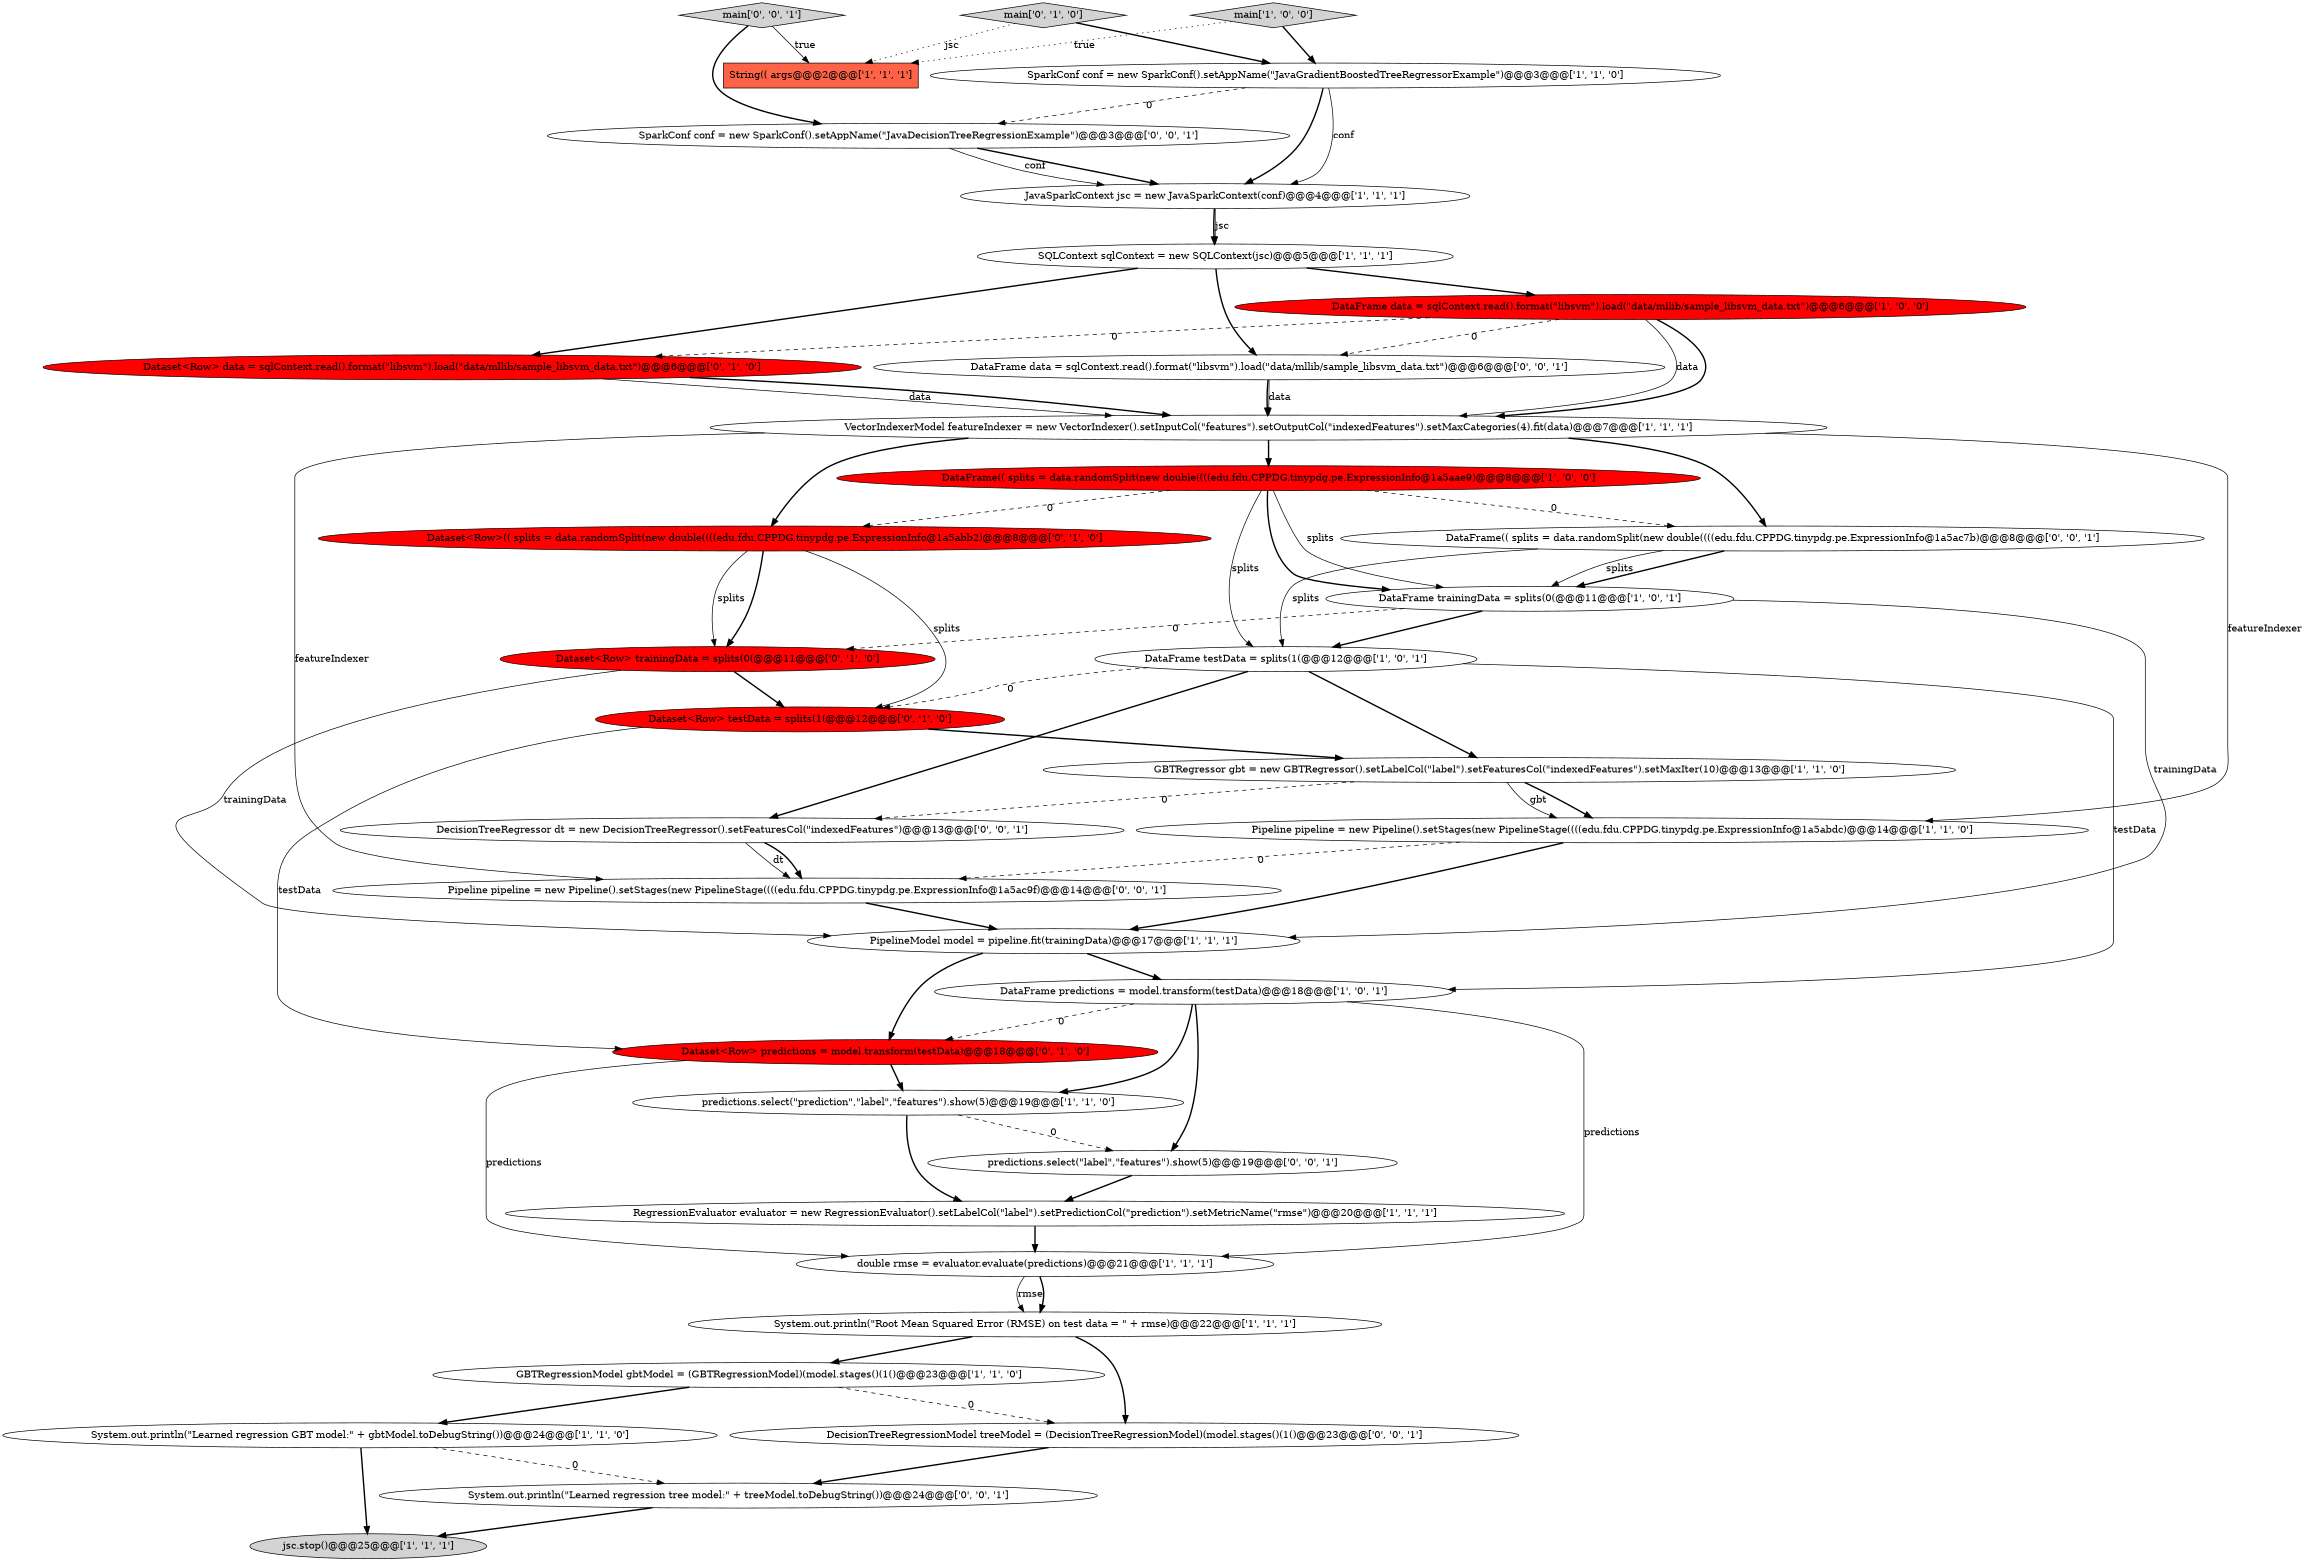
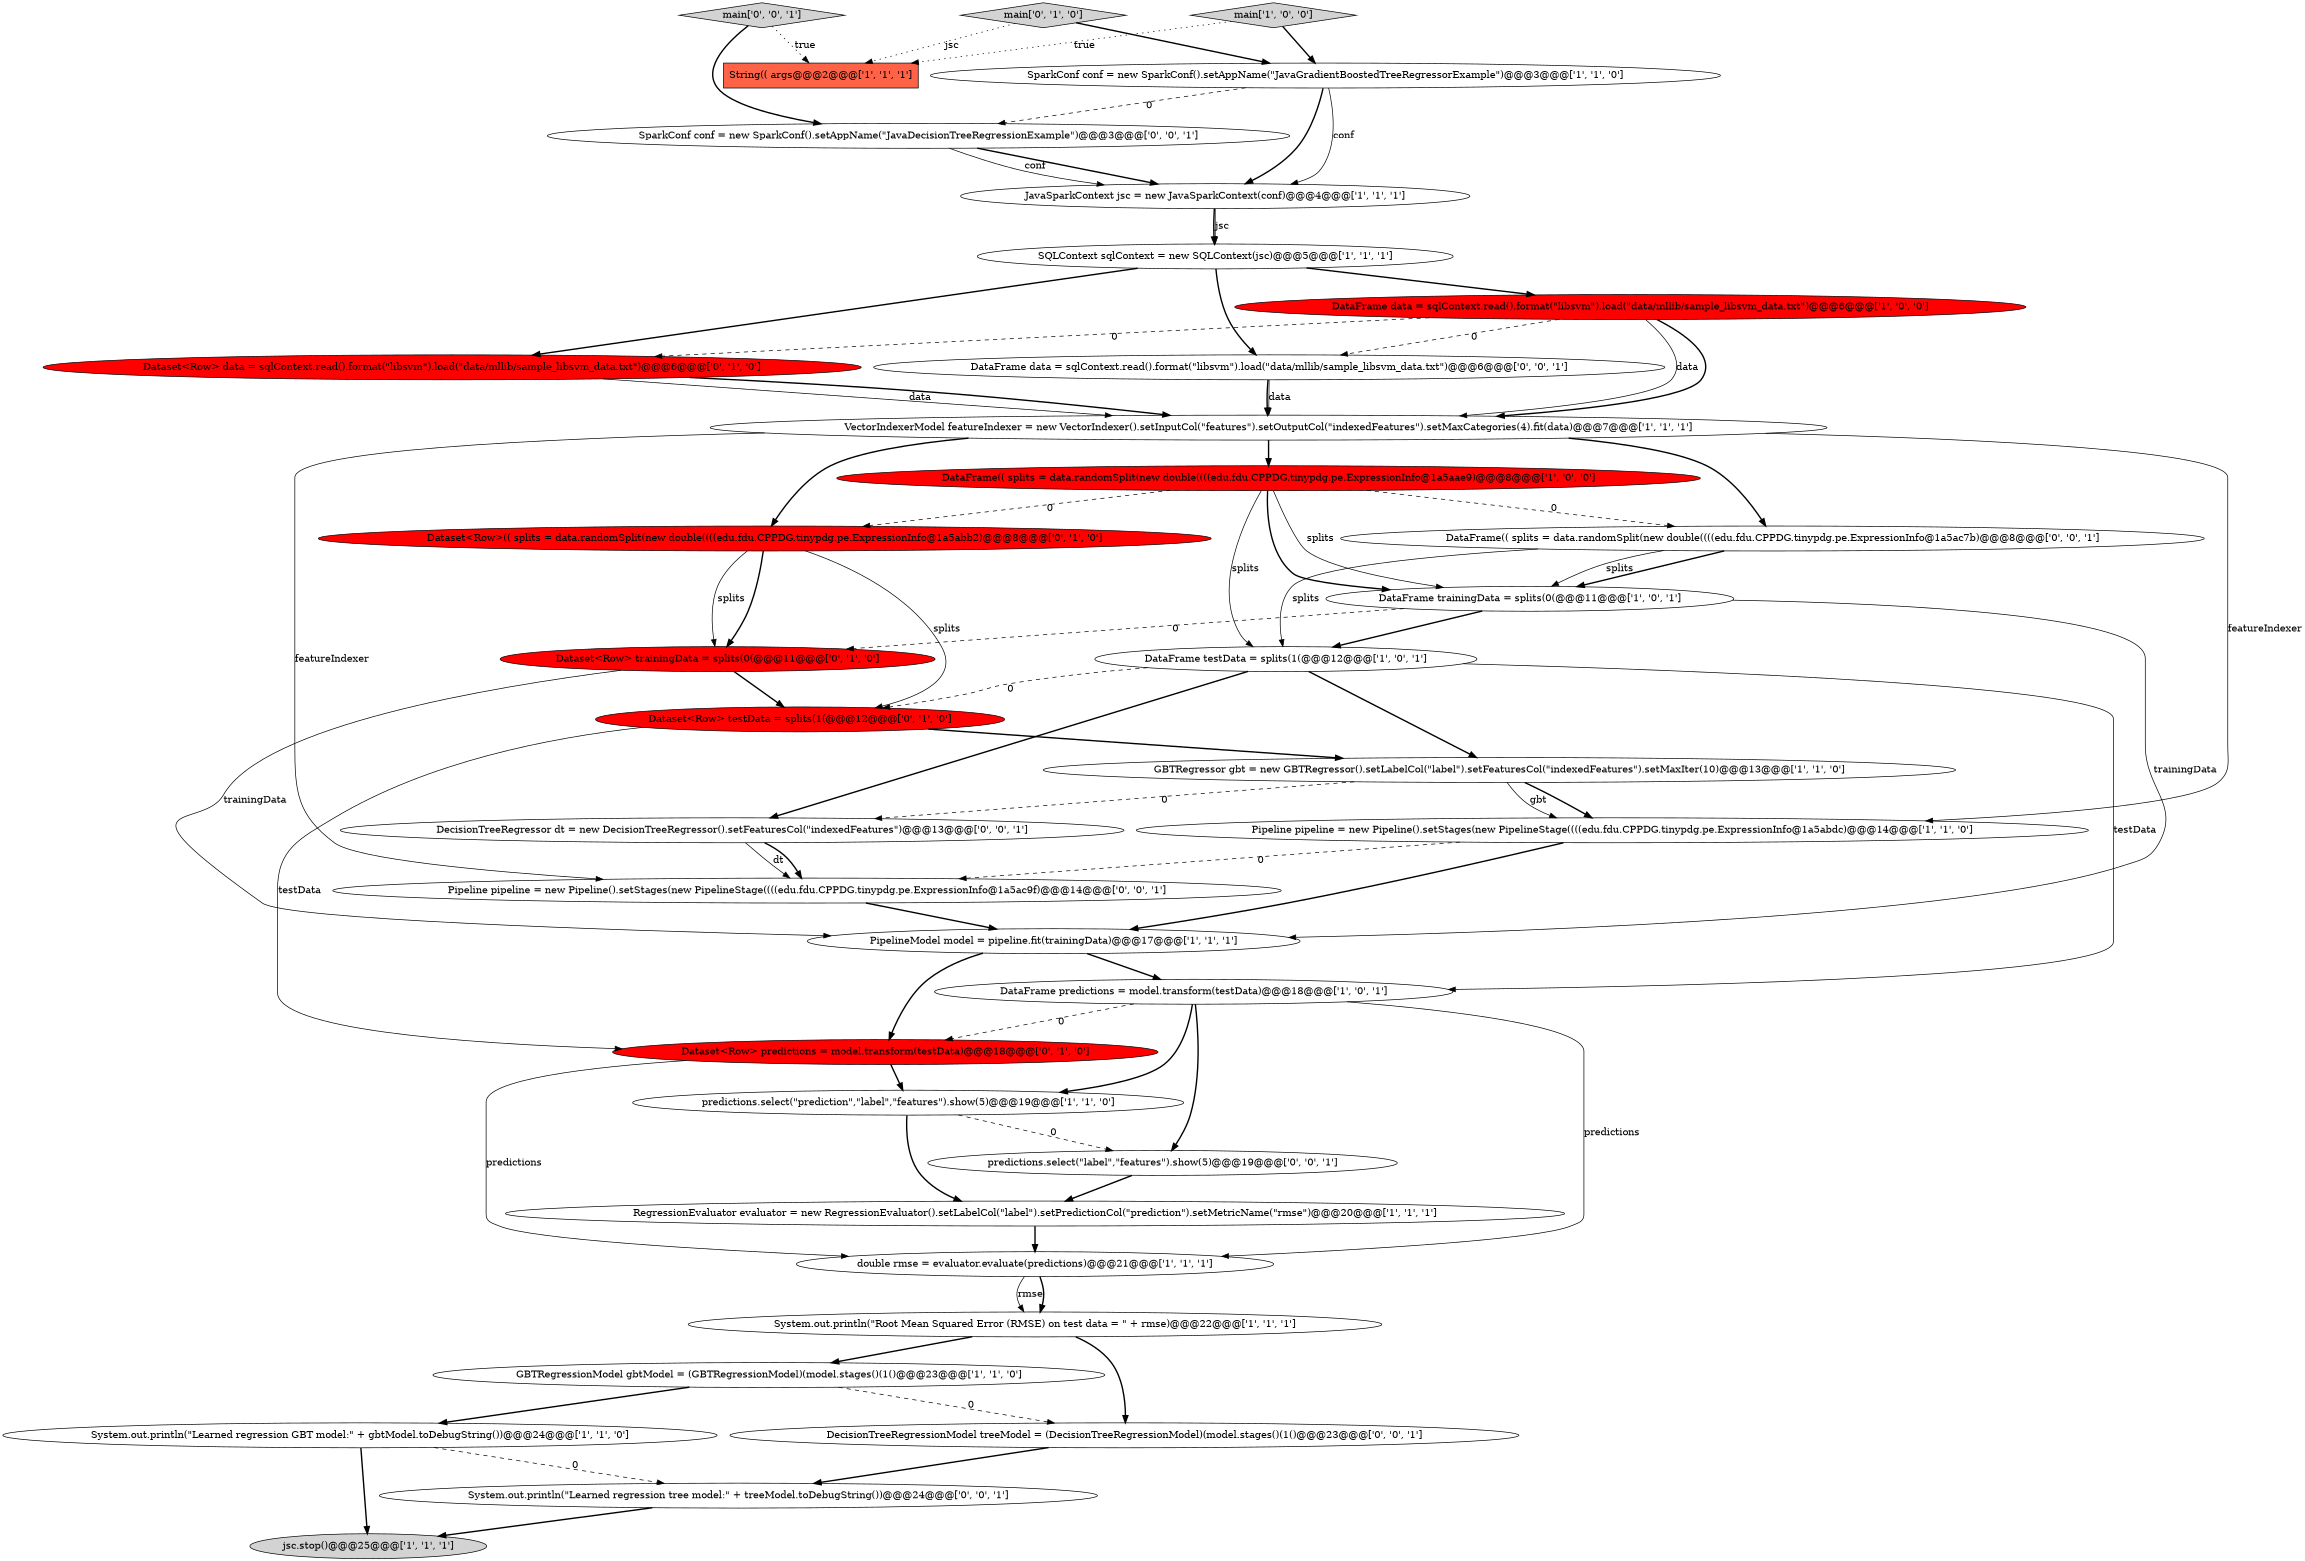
(788, 42) -> (788, 42)
